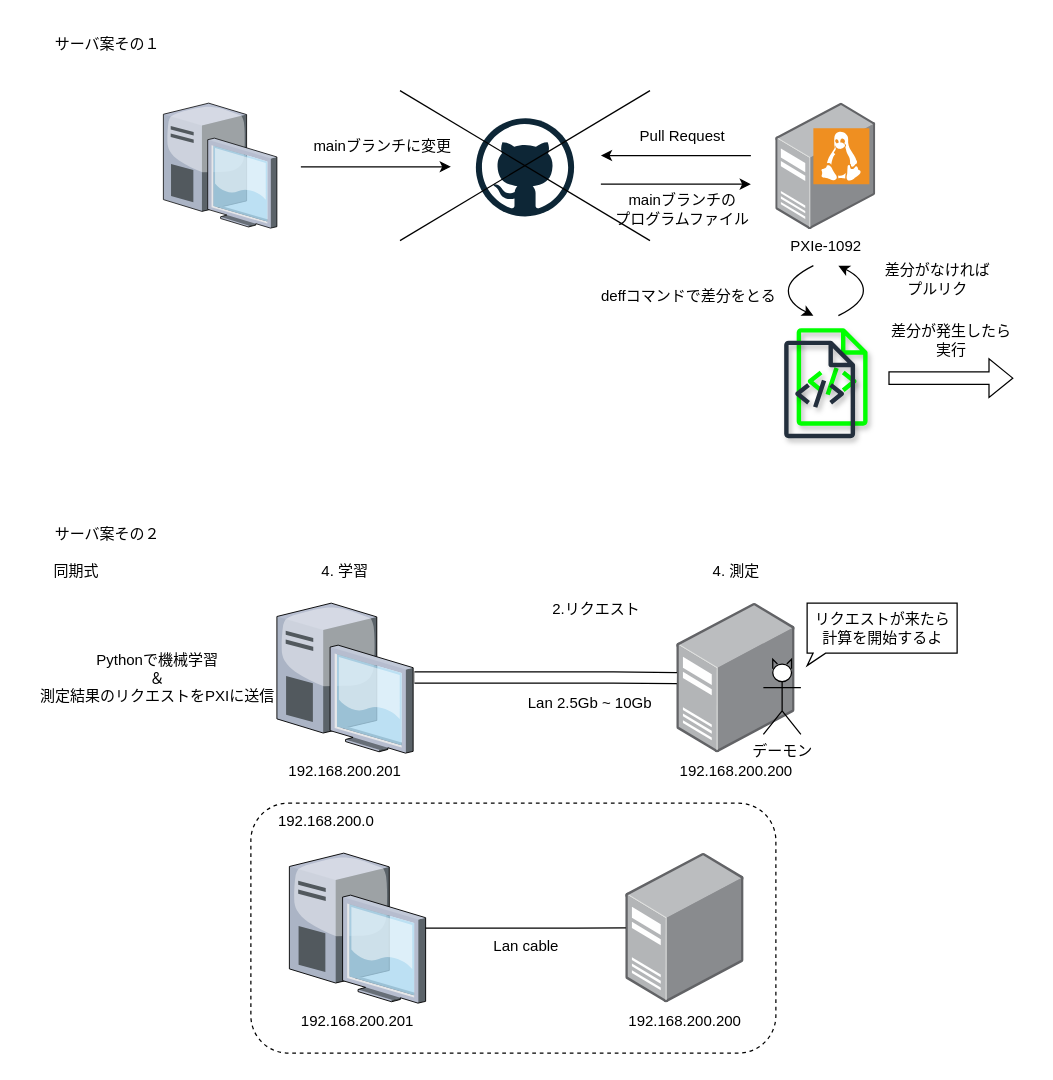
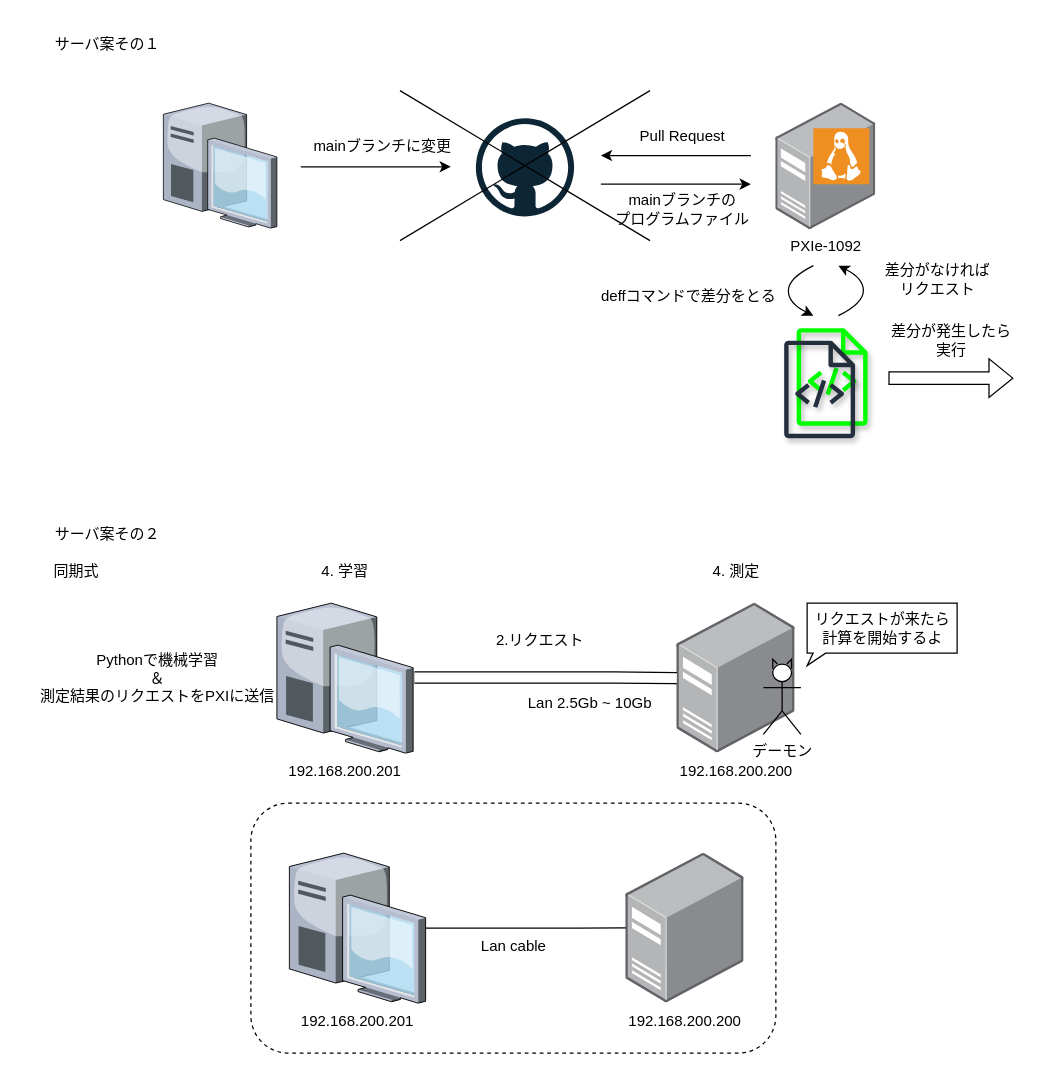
(938, 279) -> (938, 279)
(595, 609) -> (539, 641)
(326, 822) -> none
(526, 947) -> (513, 947)
